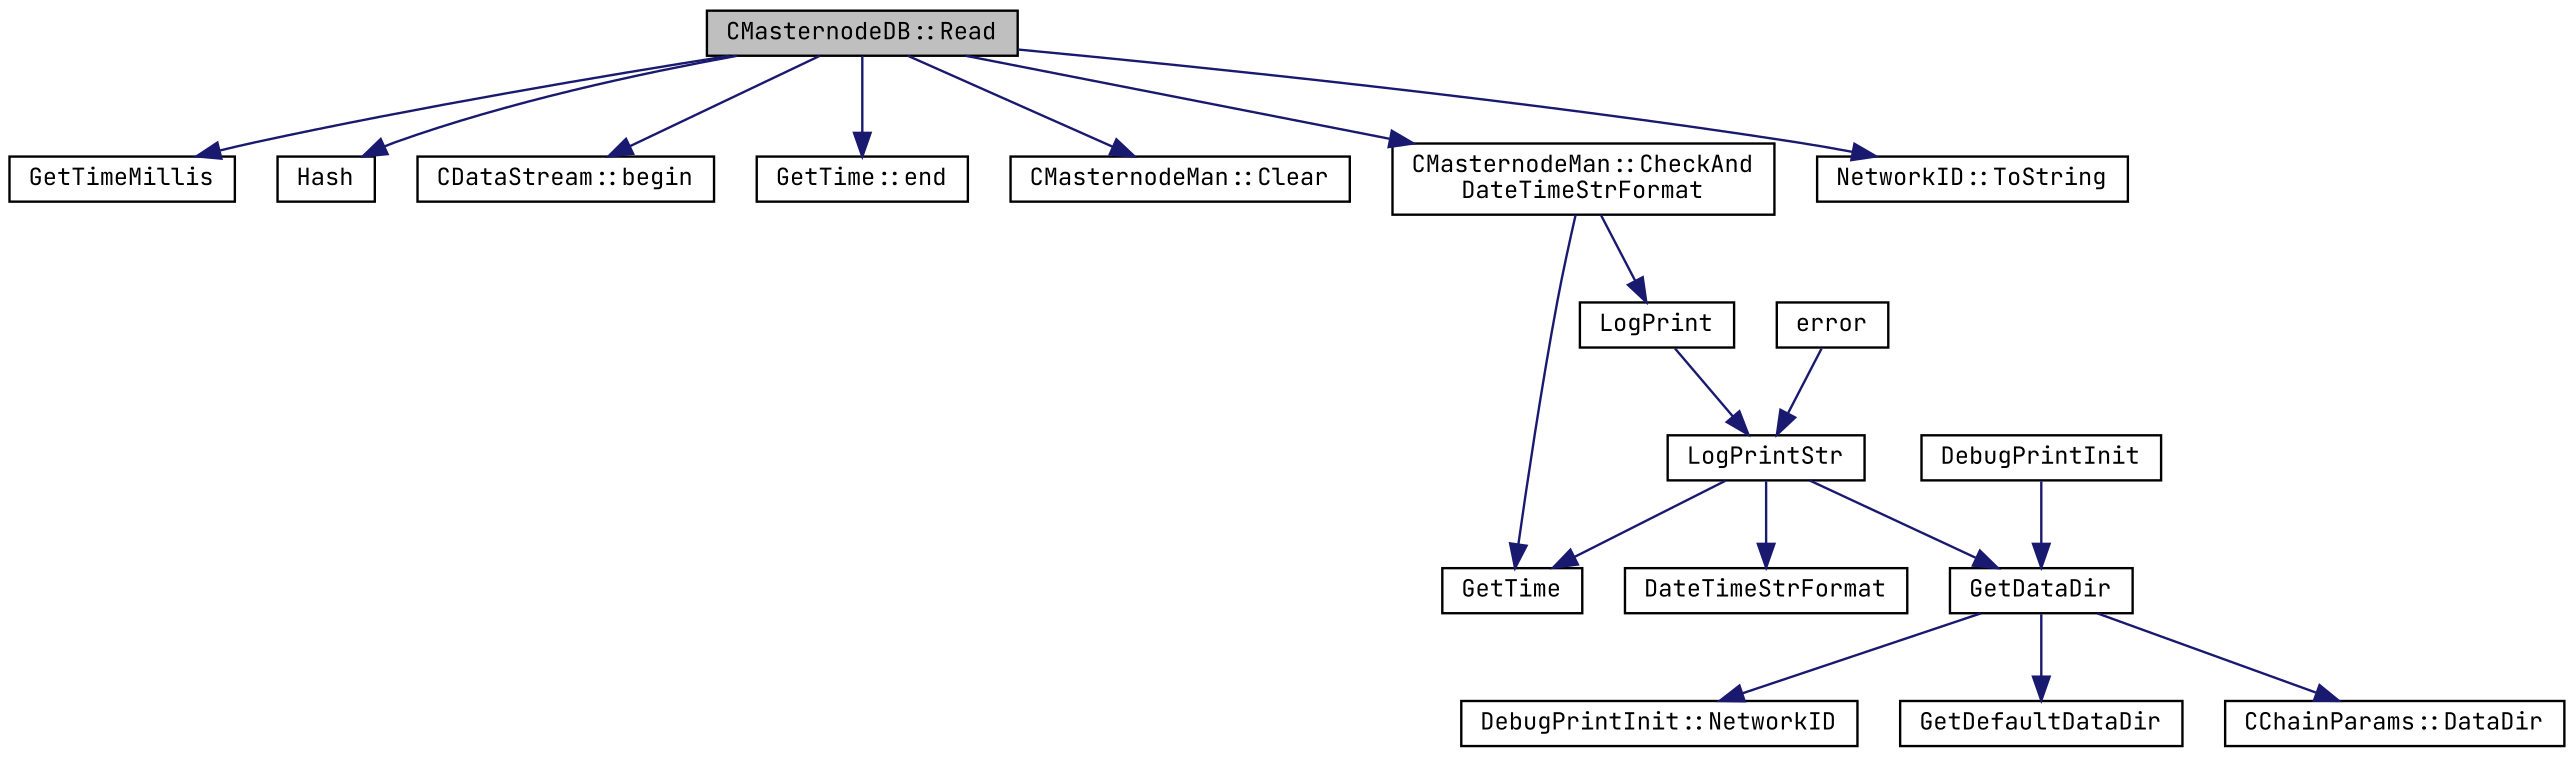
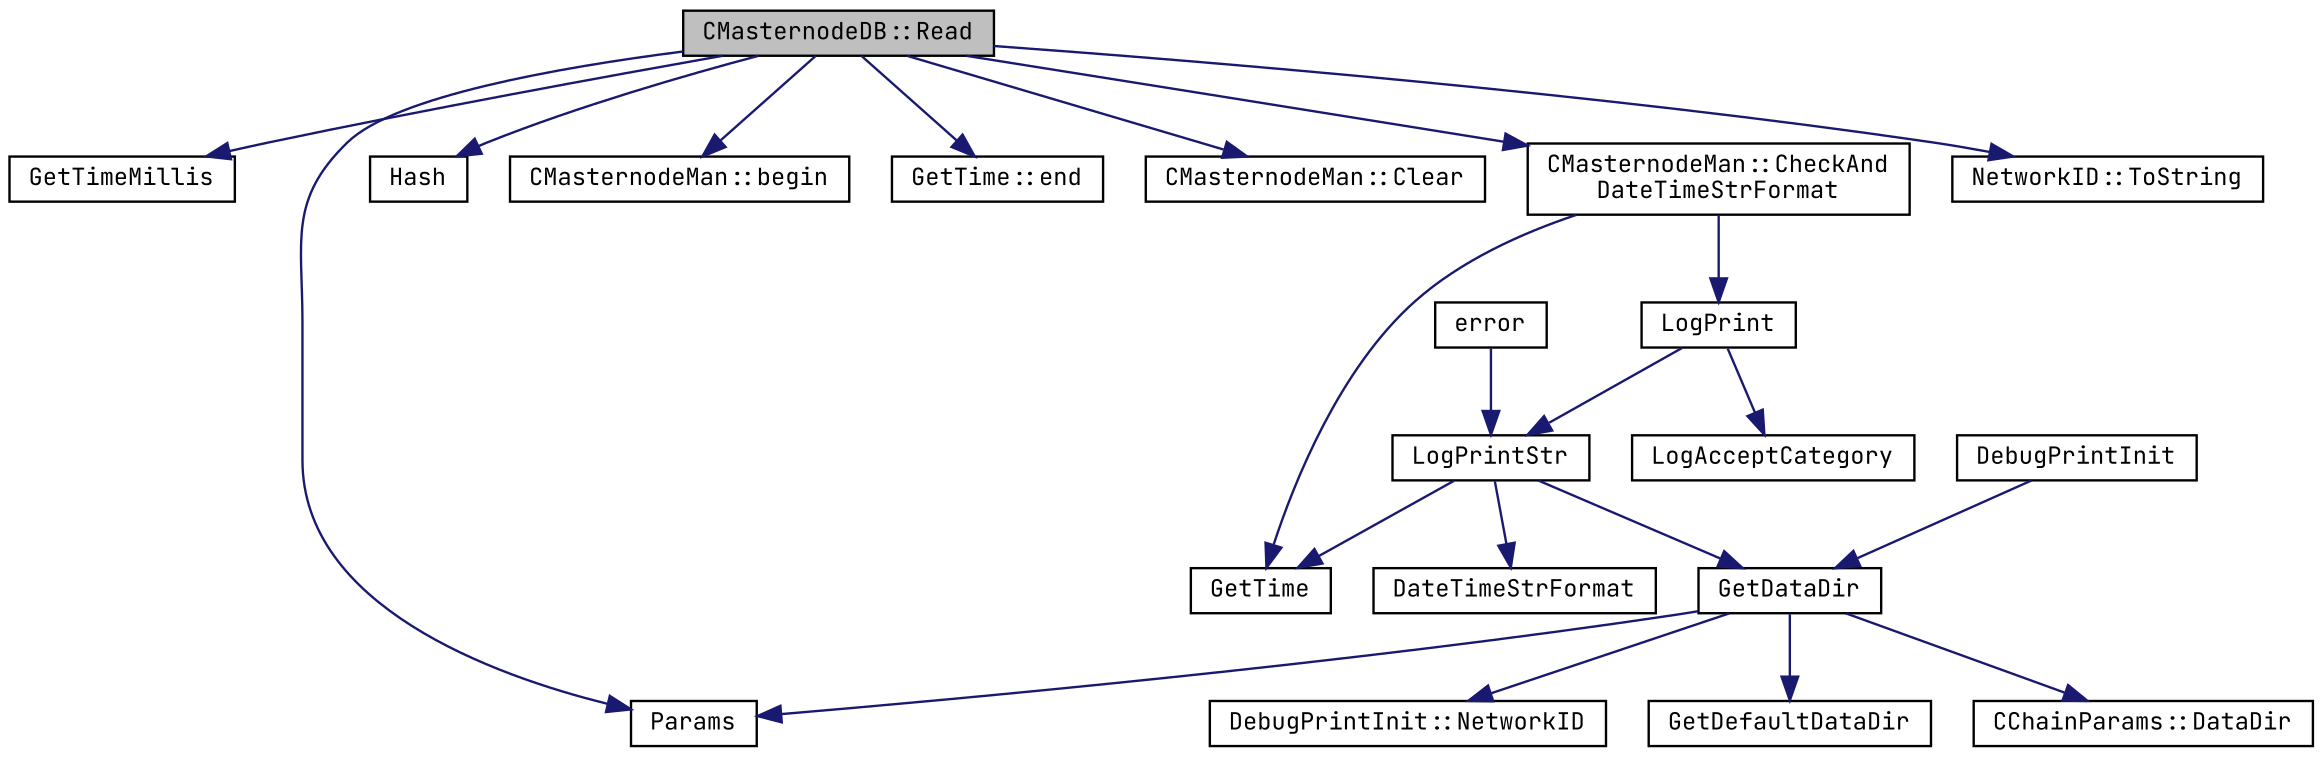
(566, 179) -> (680, 179)
none -> (1773, 458)
none -> (694, 724)
